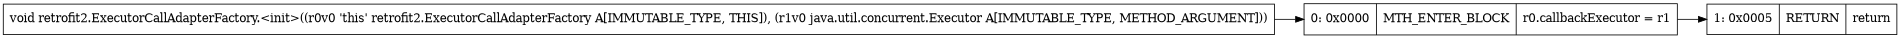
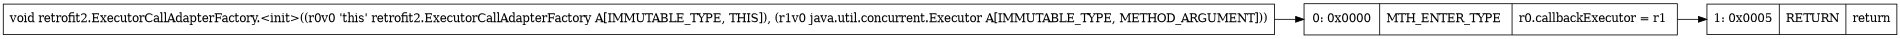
(1446, 19) -> (1444, 19)
